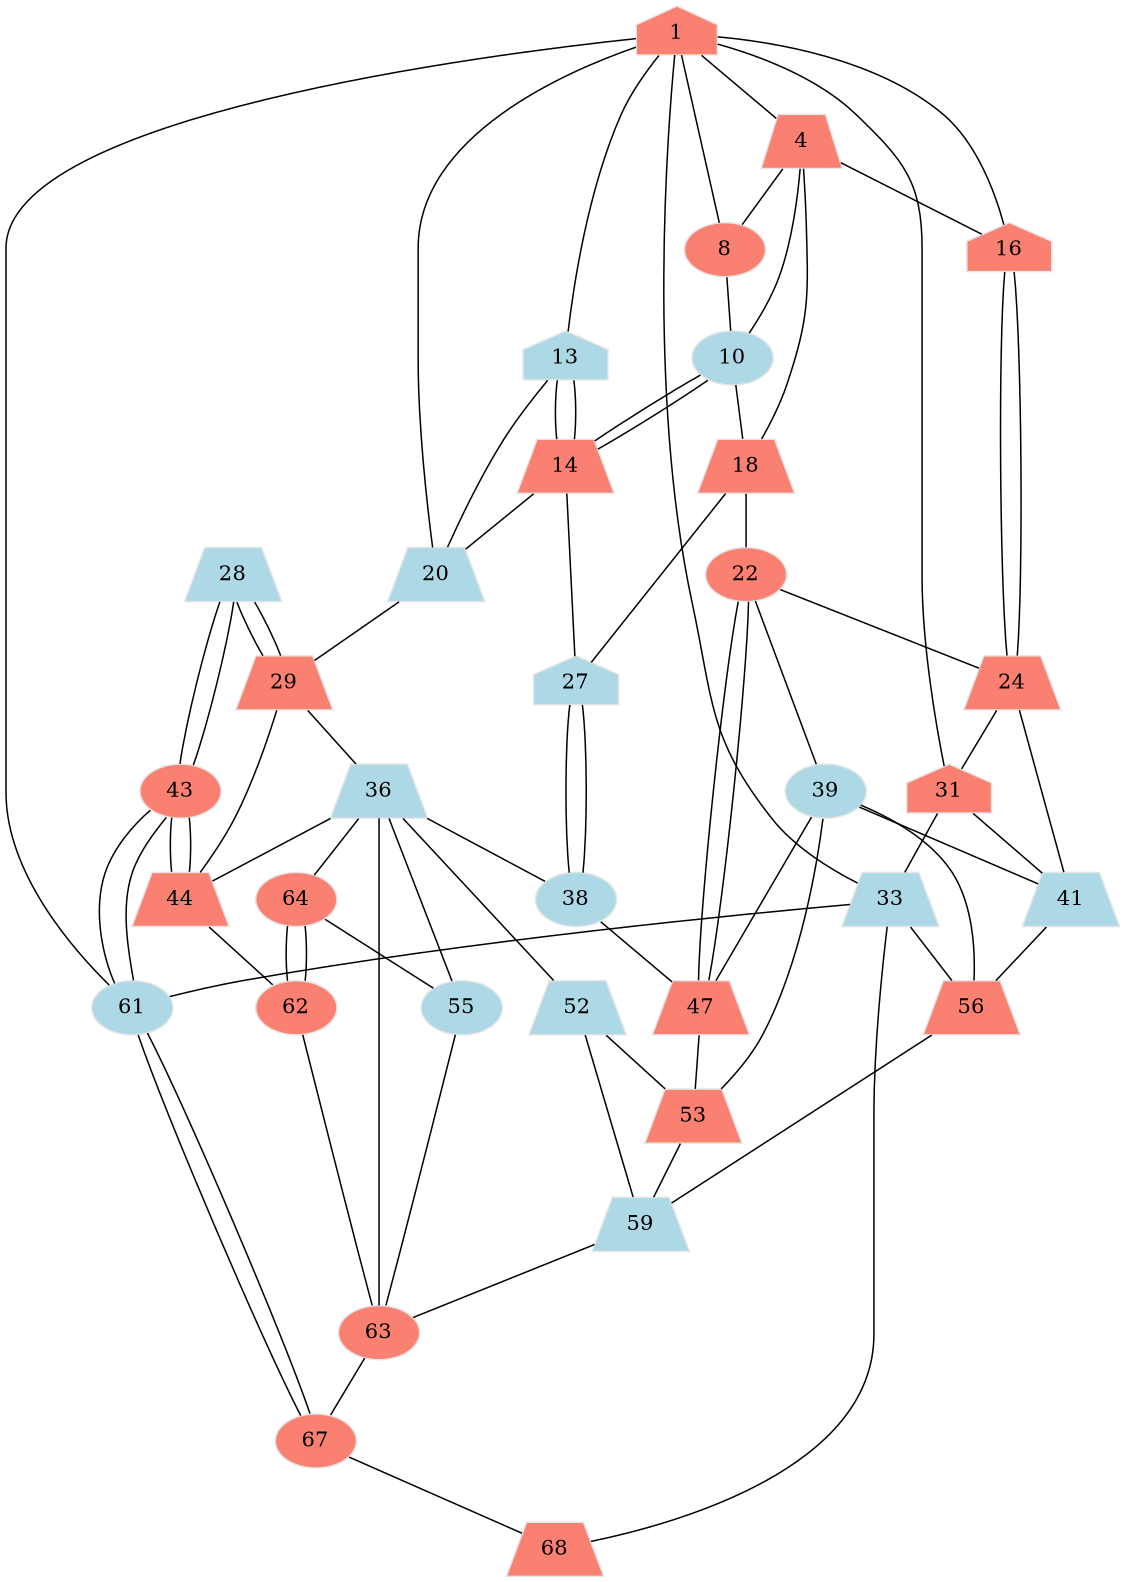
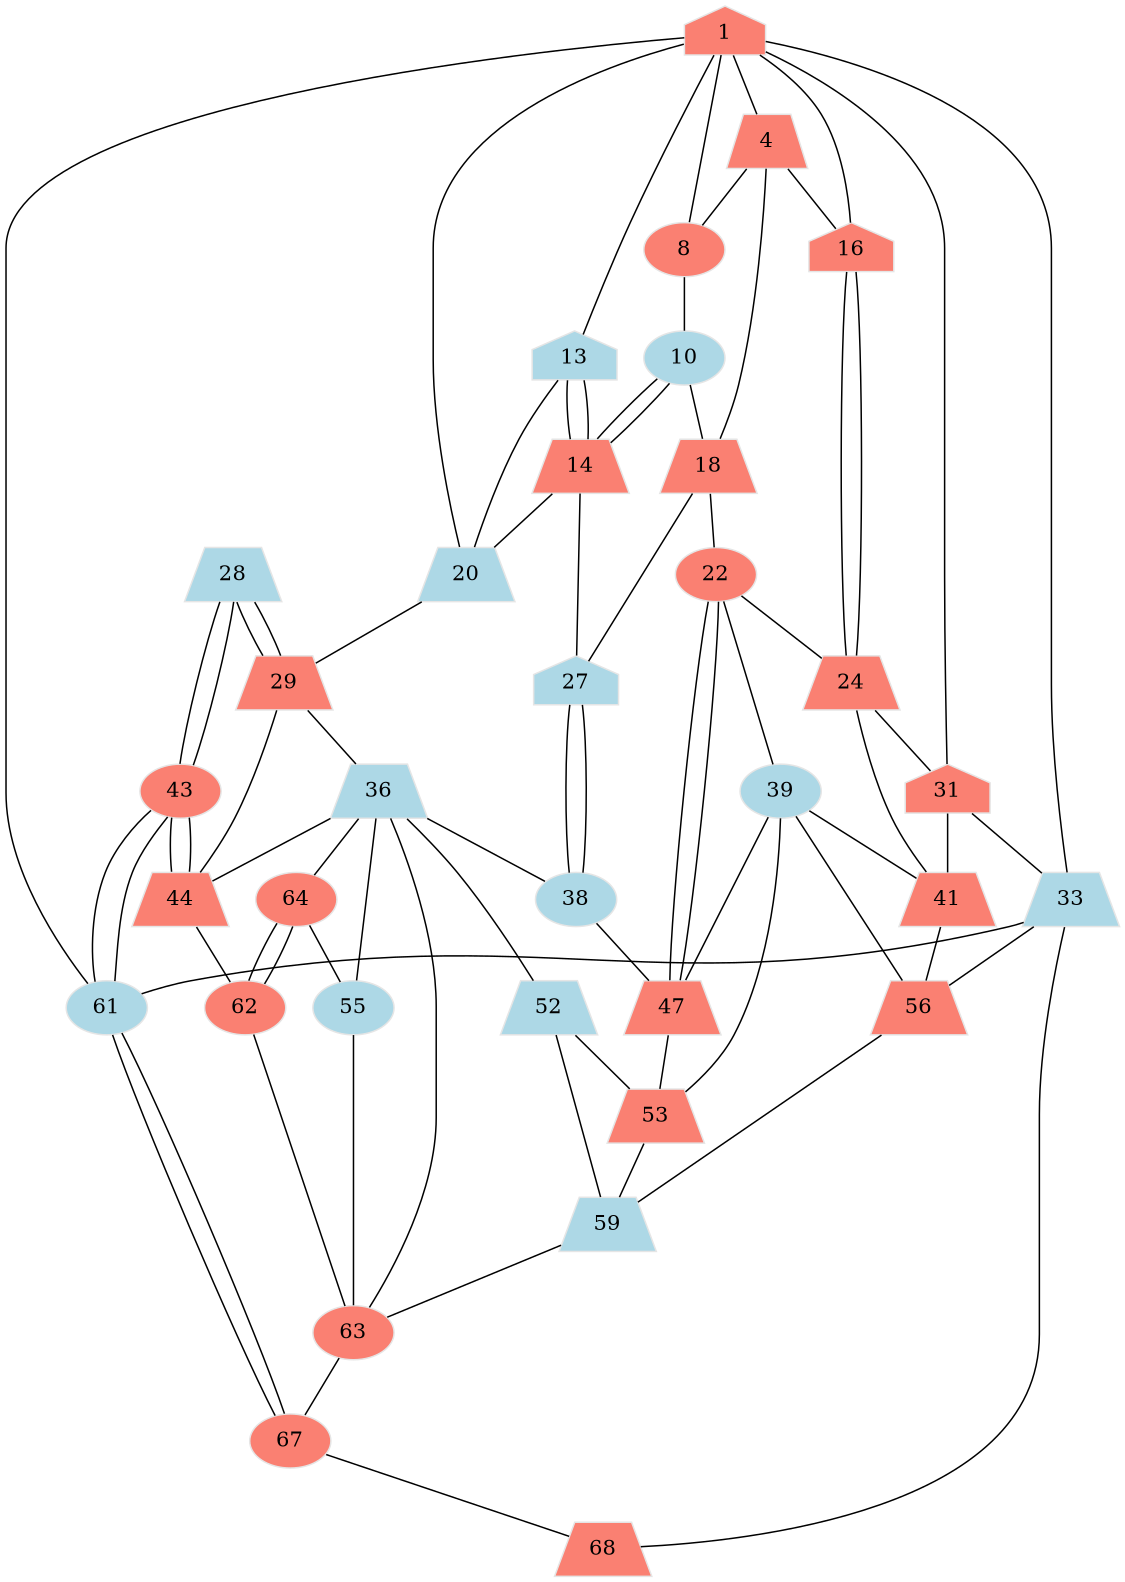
(786, 255) -> none
(1071, 899) -> (948, 899)
